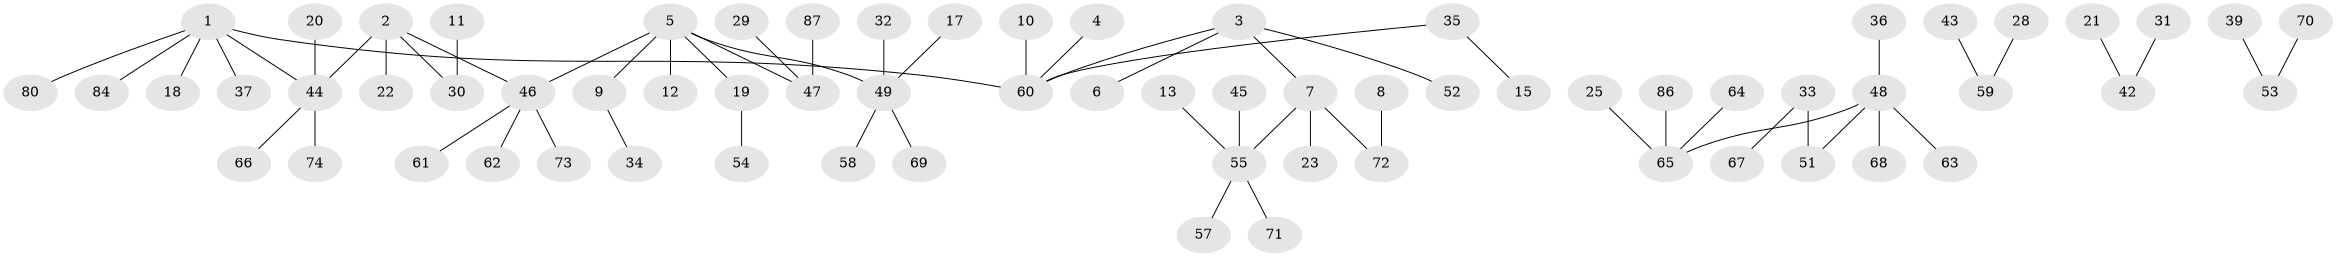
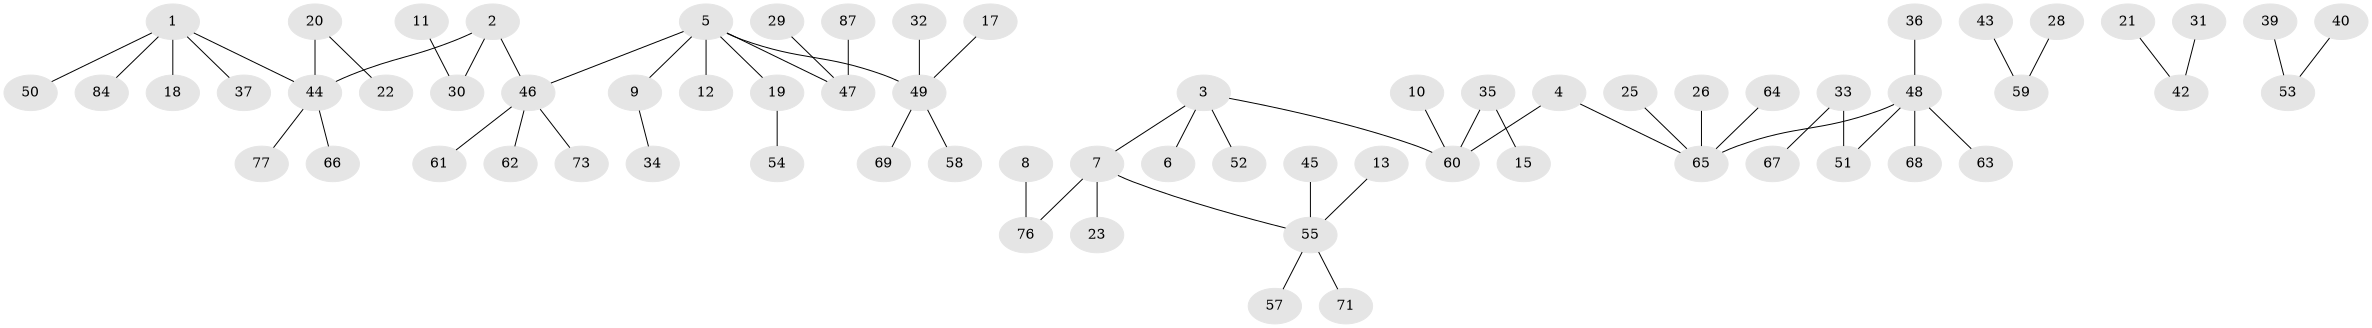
(2306, 22) -> (2341, 22)
(386, 58) -> (350, 57)
(616, 61) -> none
(31, 93) -> (31, 93)
(1666, 93) -> (1701, 93)
none -> (1630, 128)
(315, 164) -> (262, 164)
(1382, 164) -> (1026, 235)
